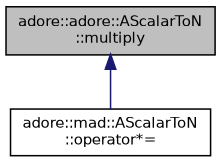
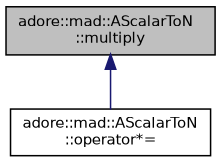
(111, 31) -> (111, 31)
